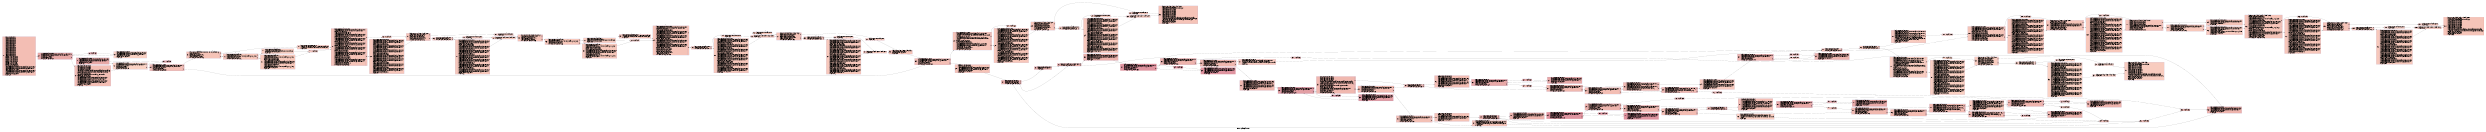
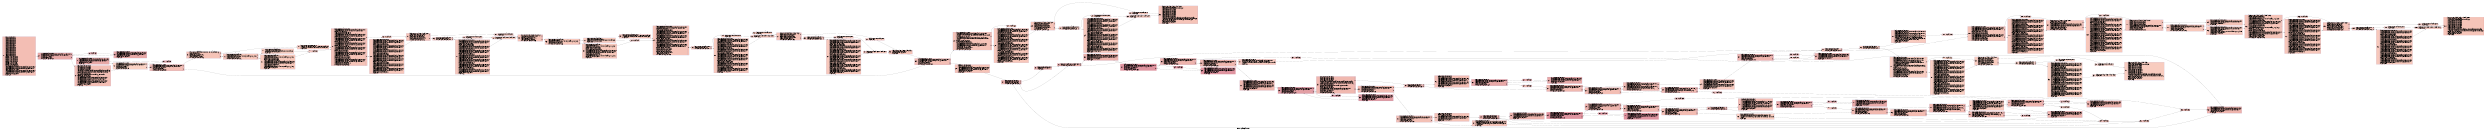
(130, 55) -> (130, 55)
